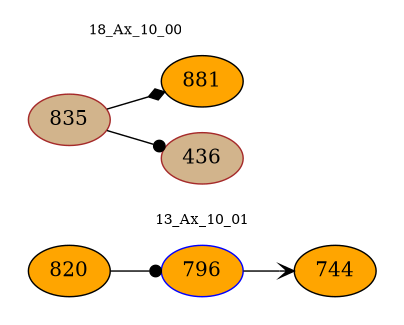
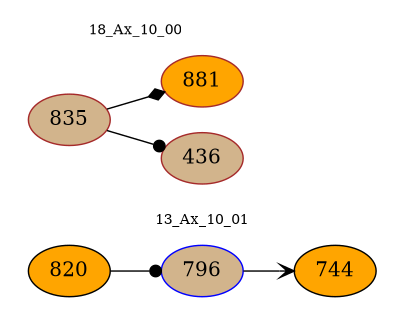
(202, 81) -> (202, 81)
(202, 271) -> (202, 271)
